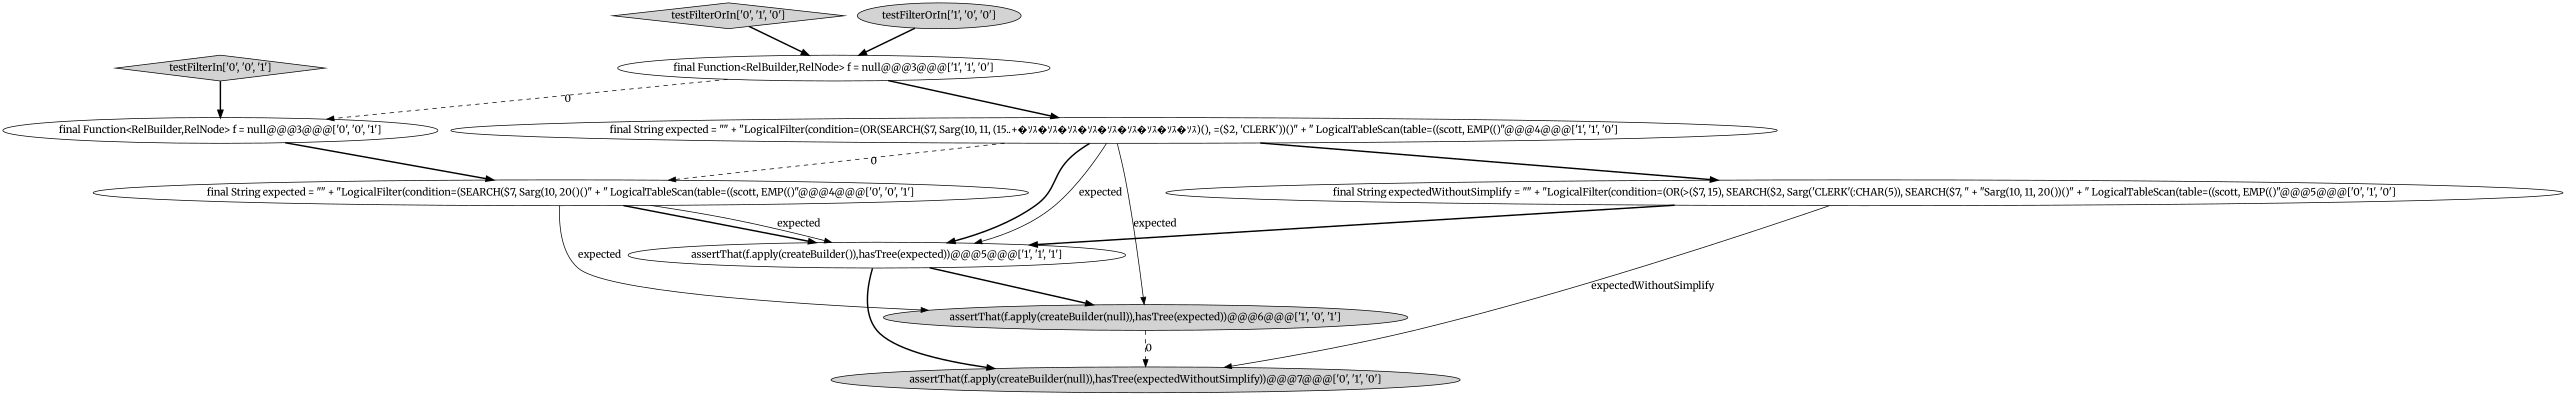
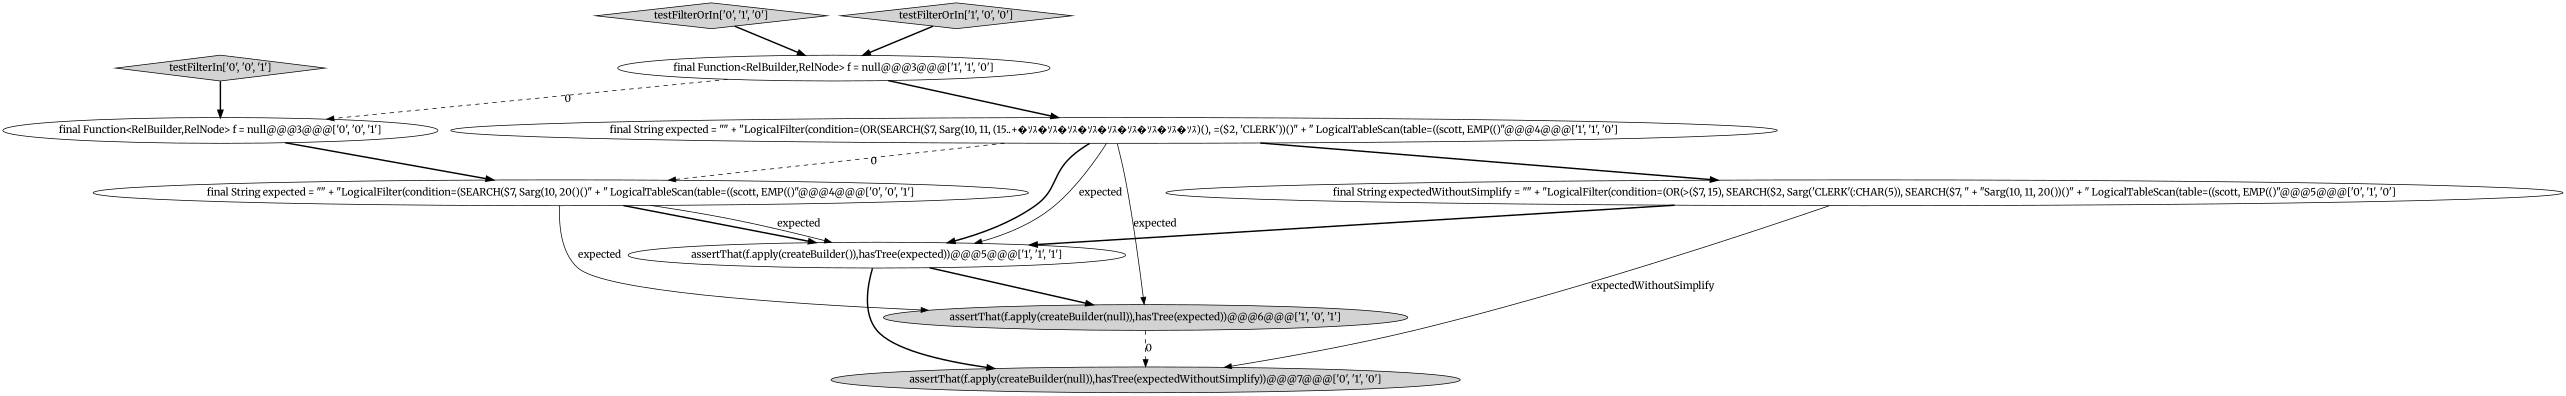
(939, 16) -> (956, 16)
